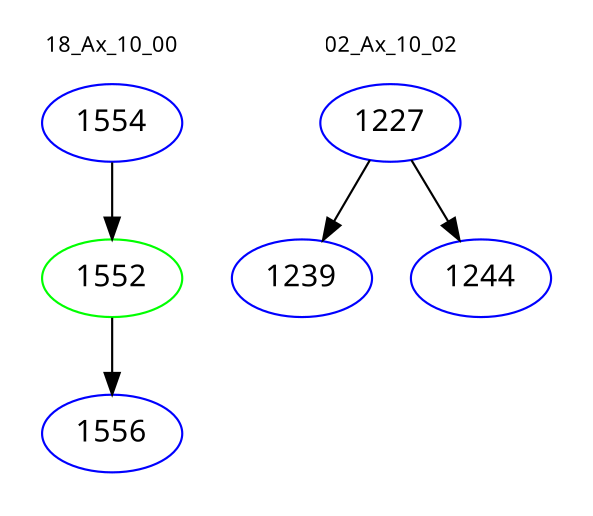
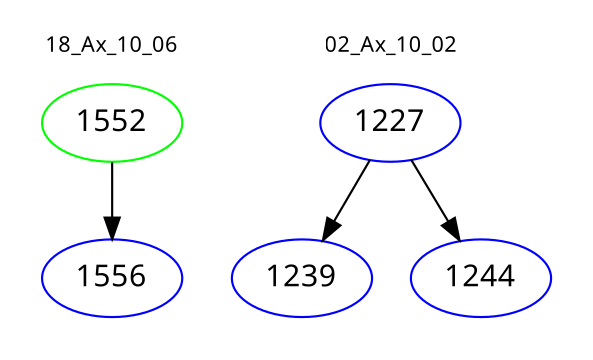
(112, 46) -> (112, 46)
(112, 123) -> none
